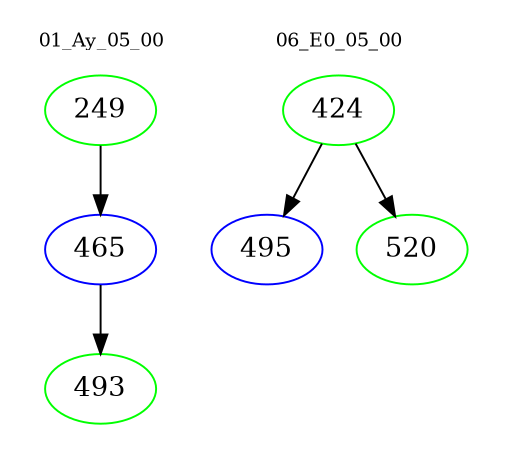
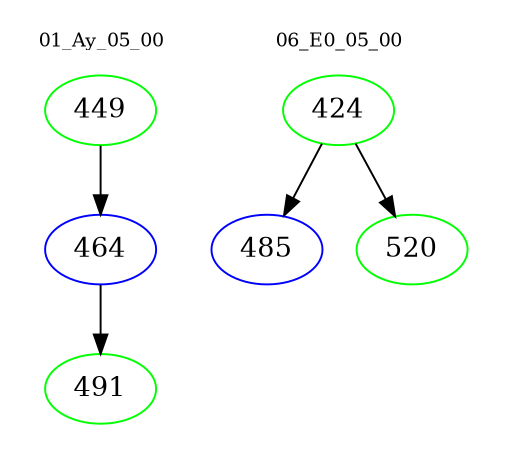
(101, 110) -> (101, 110)
(101, 250) -> (101, 250)
(267, 250) -> (267, 250)
(101, 389) -> (101, 389)
